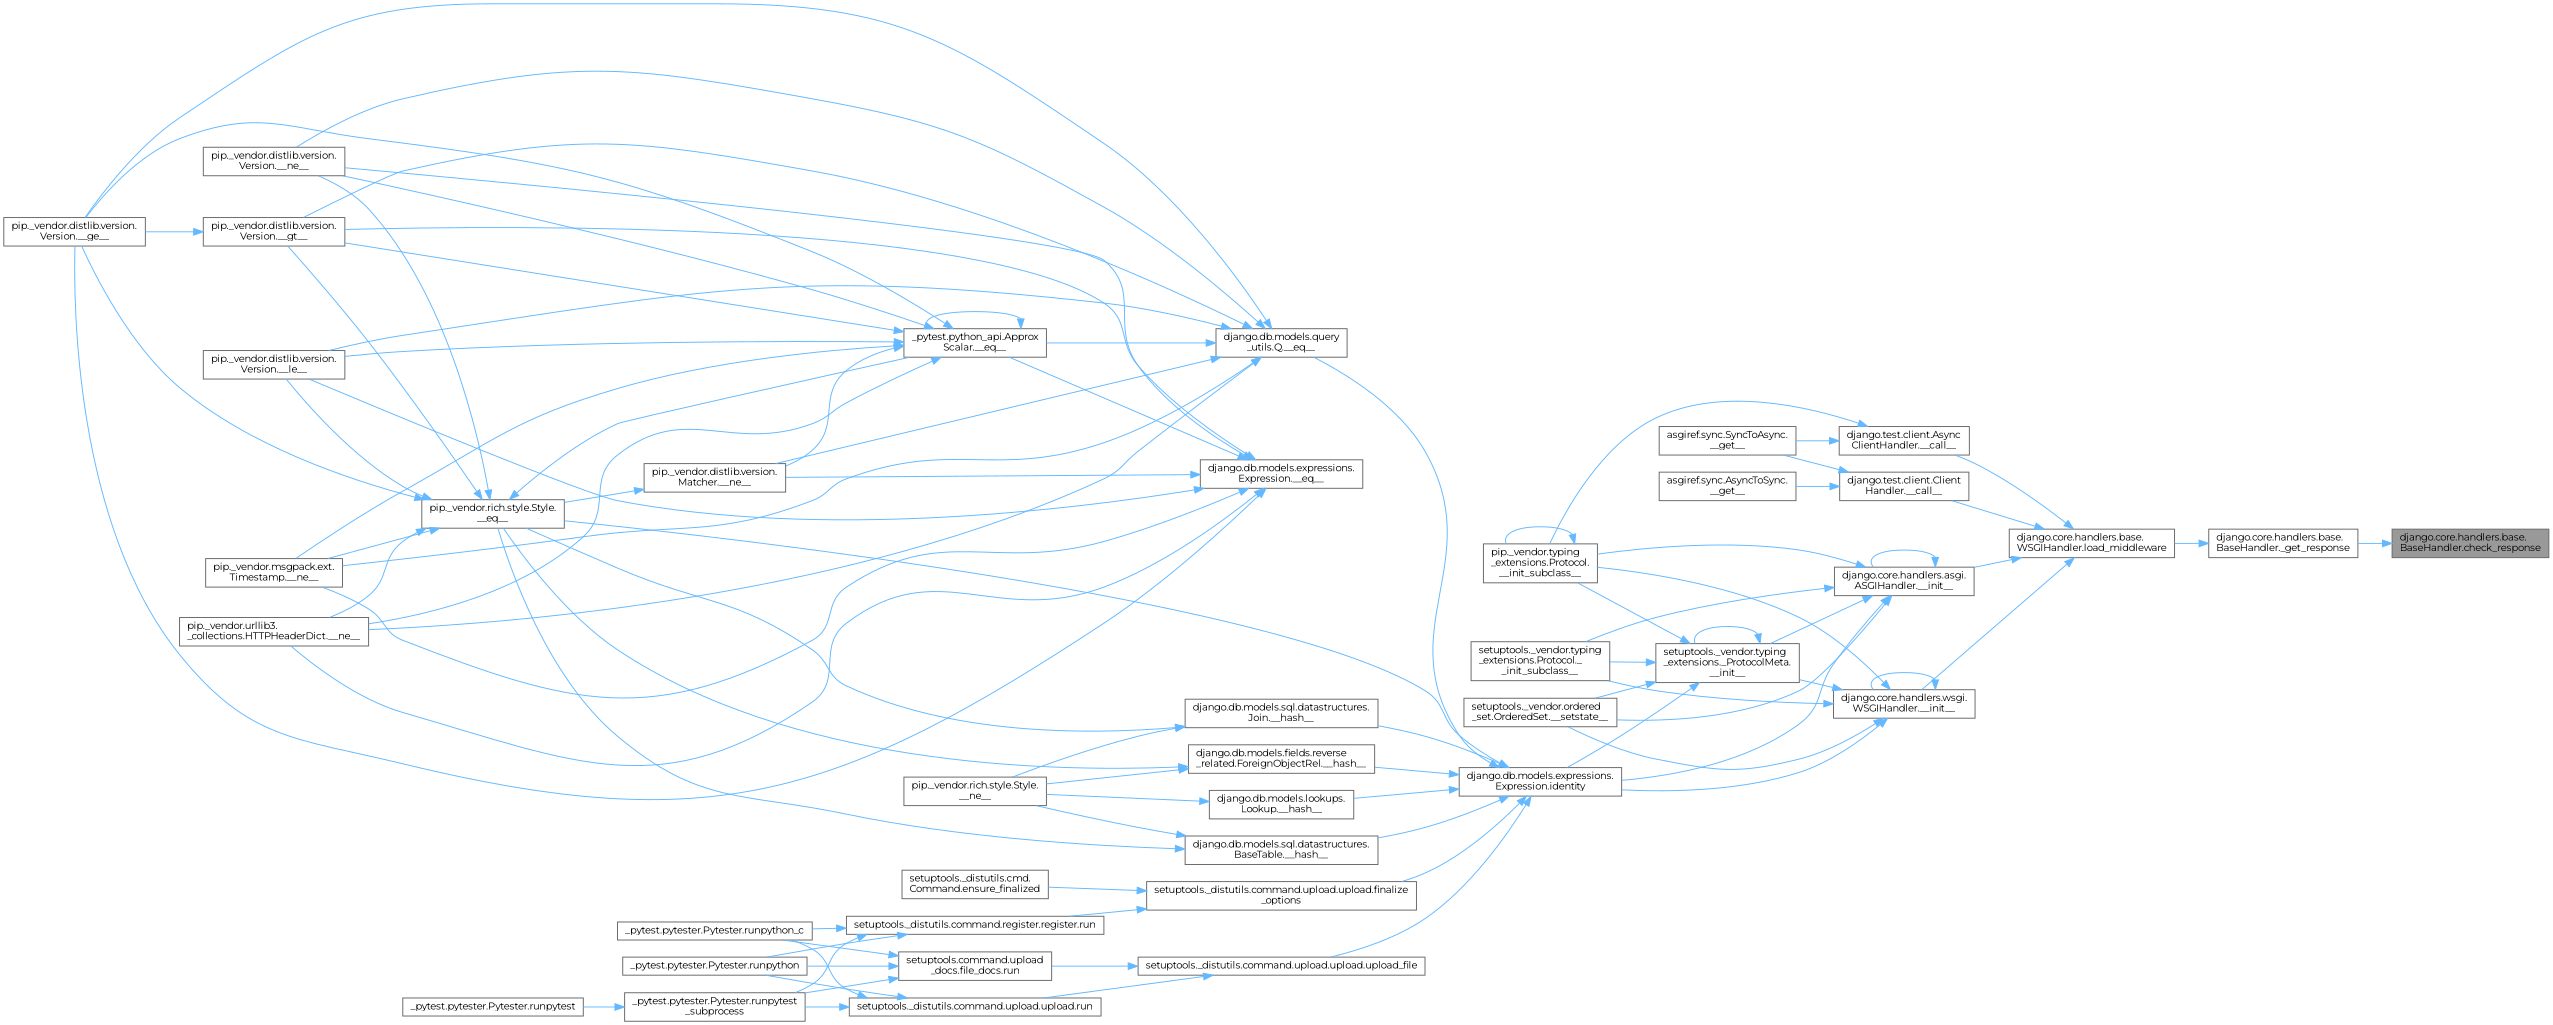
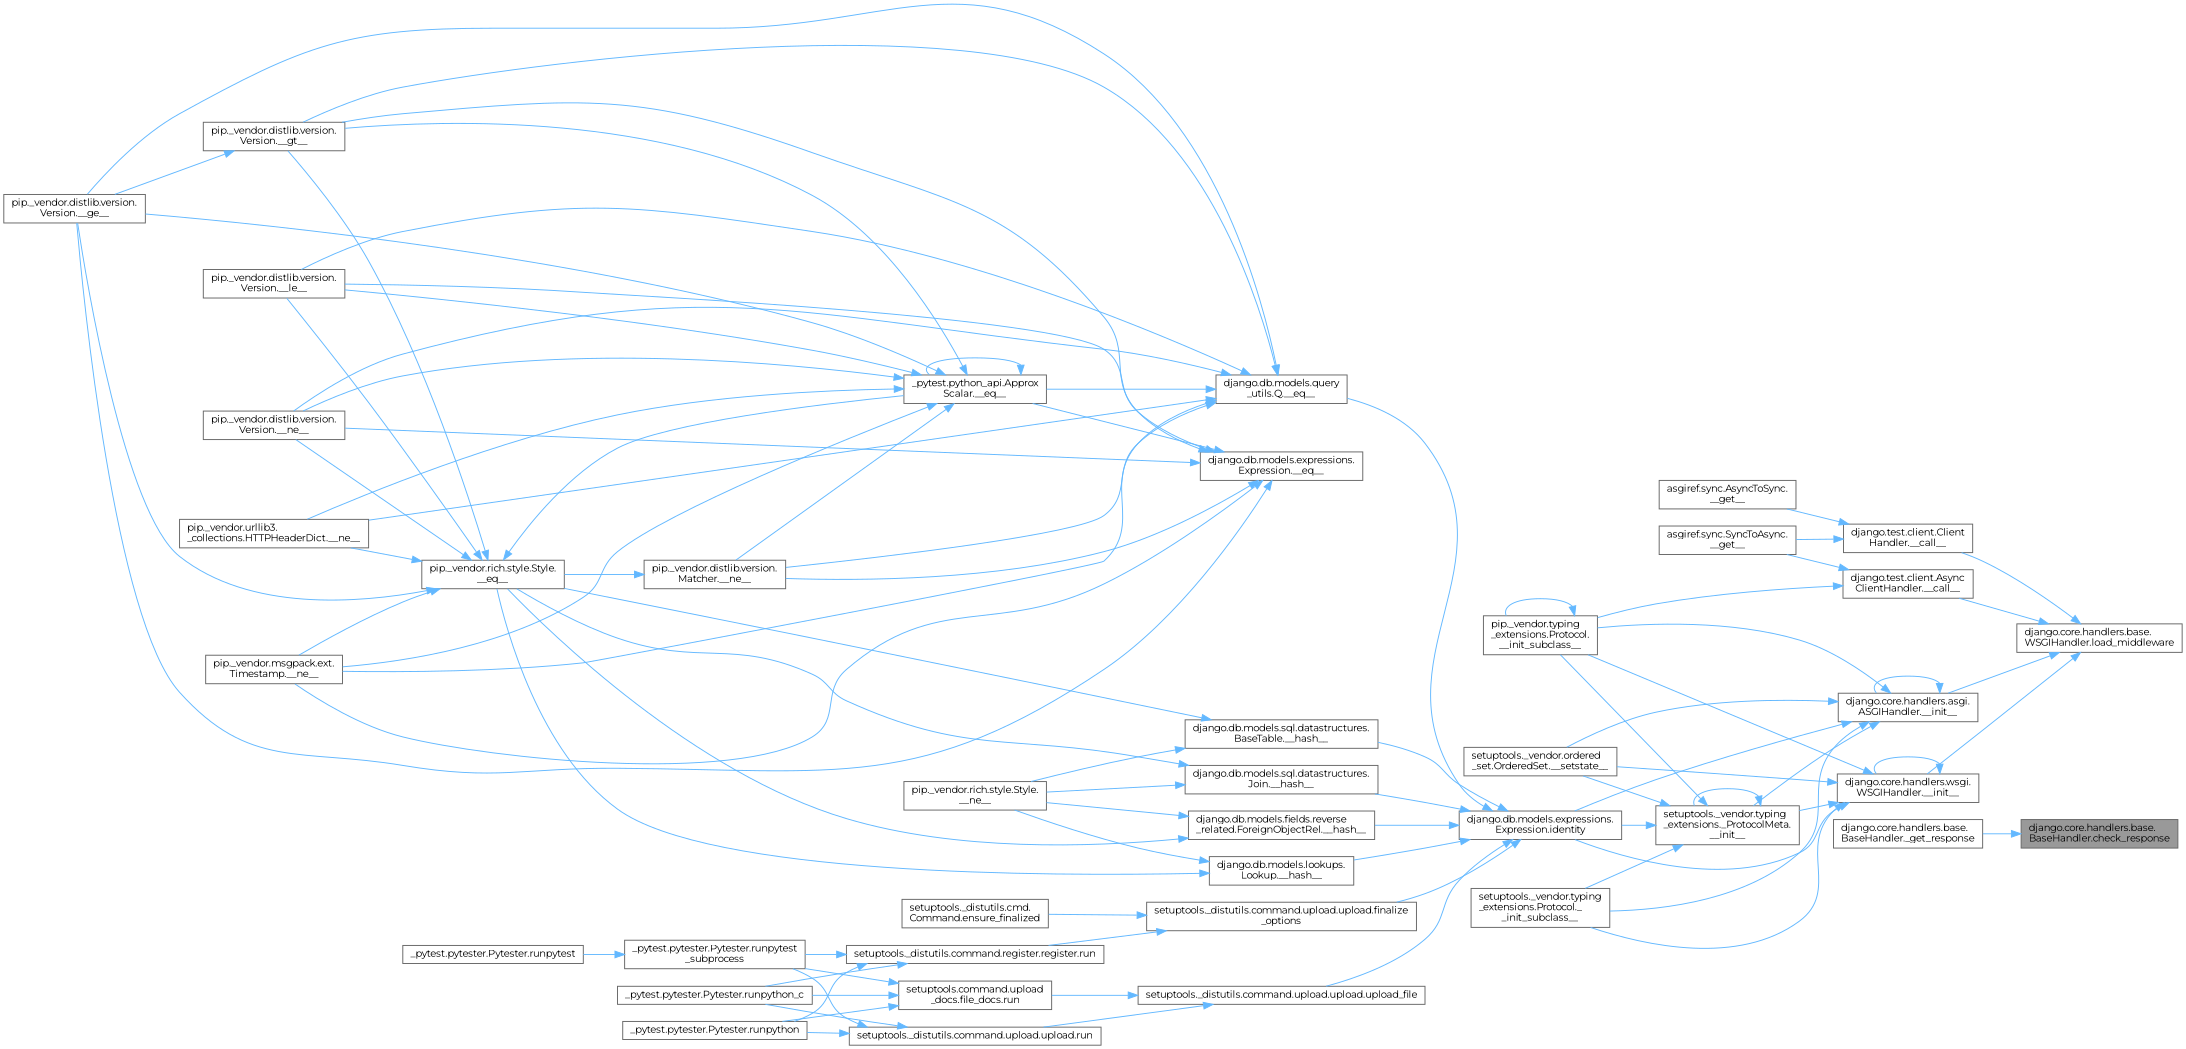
(2187, 543) -> none
(1053, 587) -> (777, 856)
(801, 709) -> none
